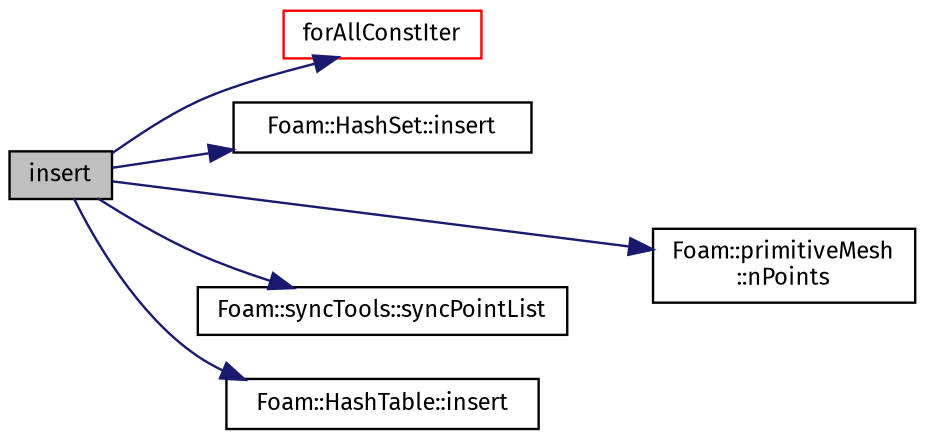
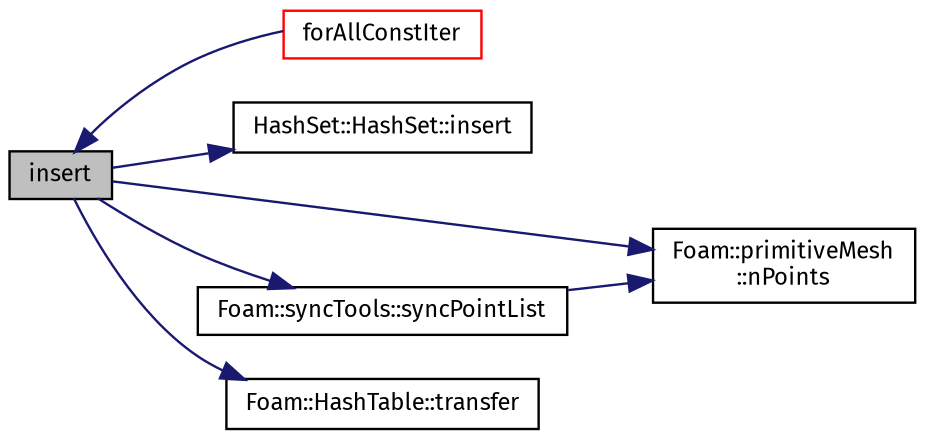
(208, 97) -> (179, 68)
(383, 128) -> (383, 128)
none -> (598, 287)
(383, 404) -> (383, 404)
